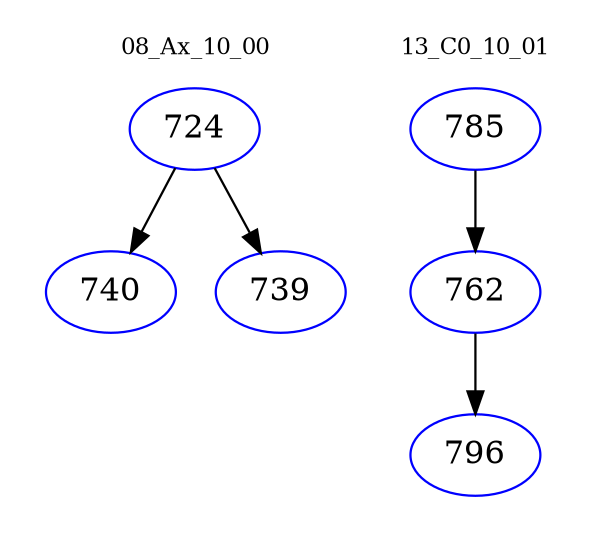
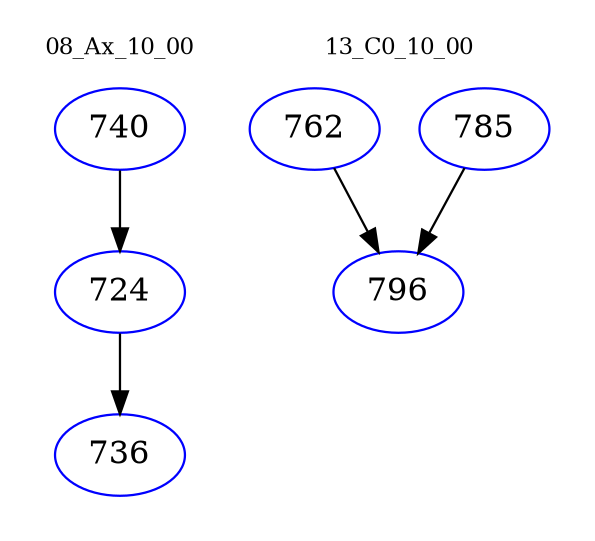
(475, 49) -> (400, 49)
(475, 199) -> (447, 200)
(158, 200) -> (120, 199)
(281, 292) -> (120, 455)
